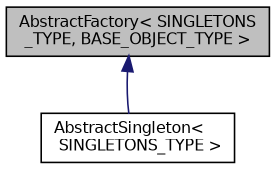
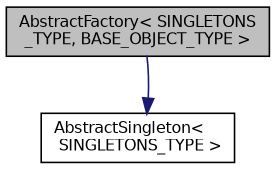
(127, 93) -> (148, 77)
